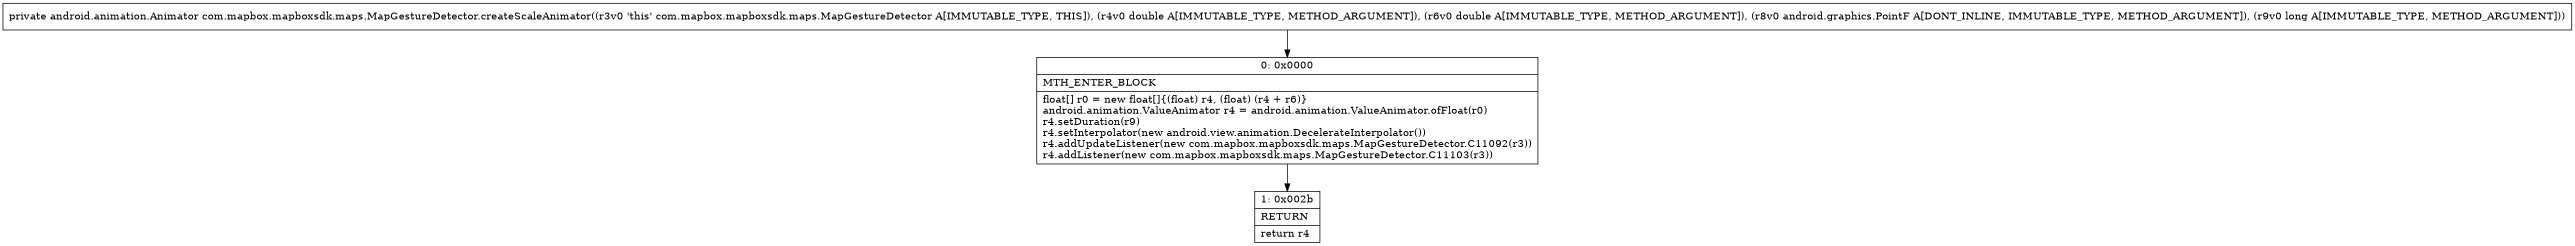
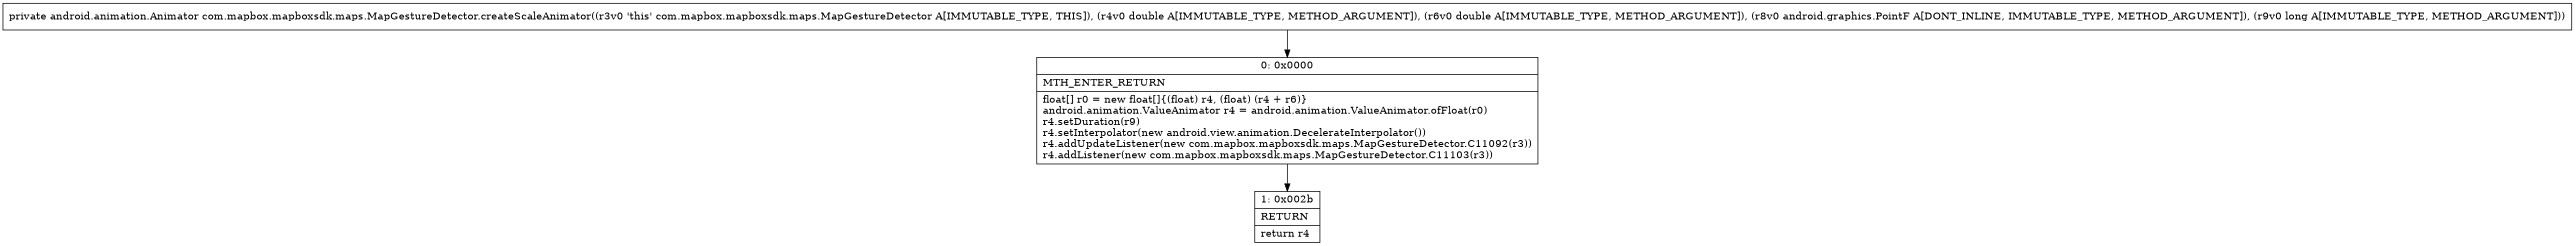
(1100, 83) -> (1104, 83)
